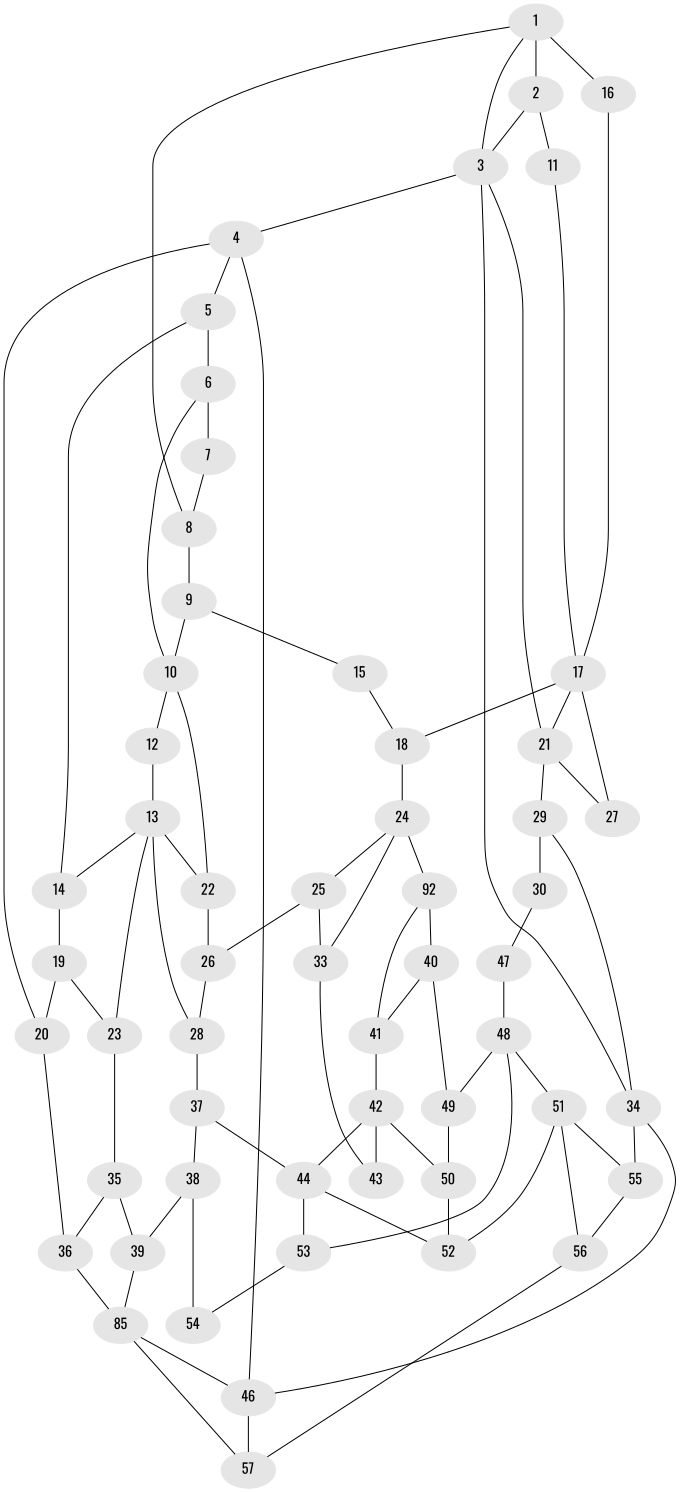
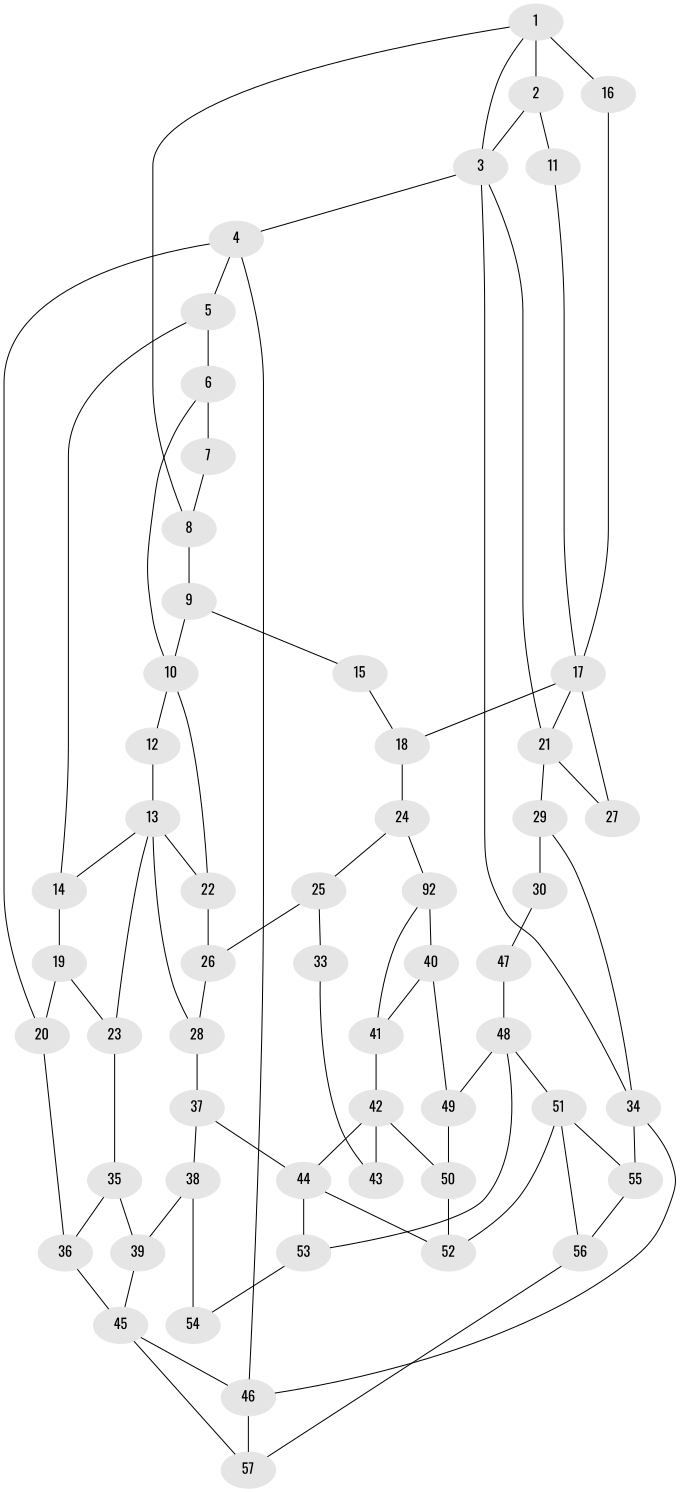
(365, 892) -> none
(121, 1325) -> (121, 1325)
